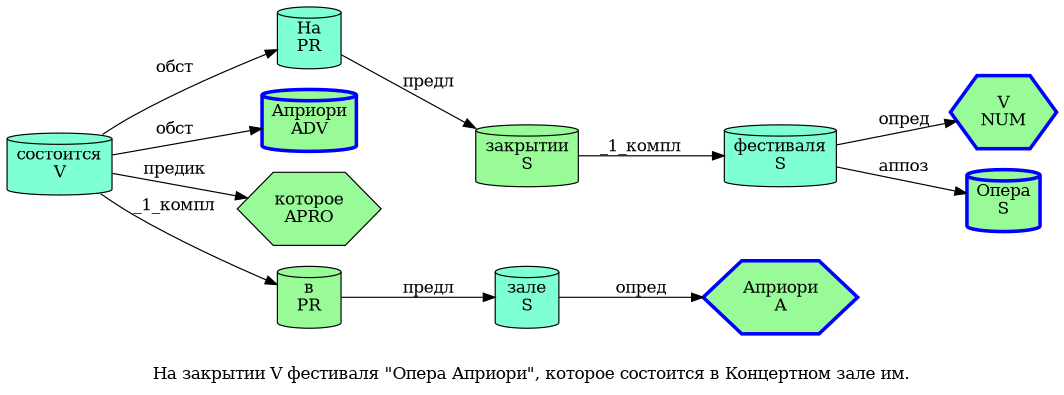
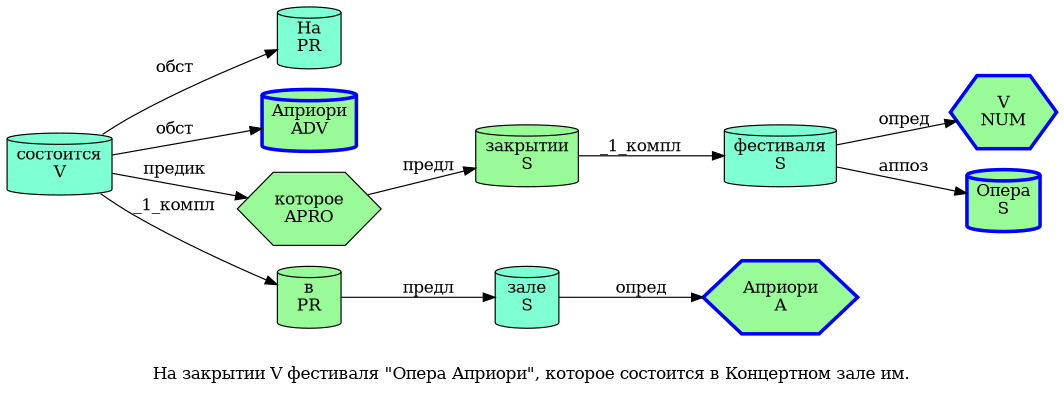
(403, 89) -> (416, 183)
